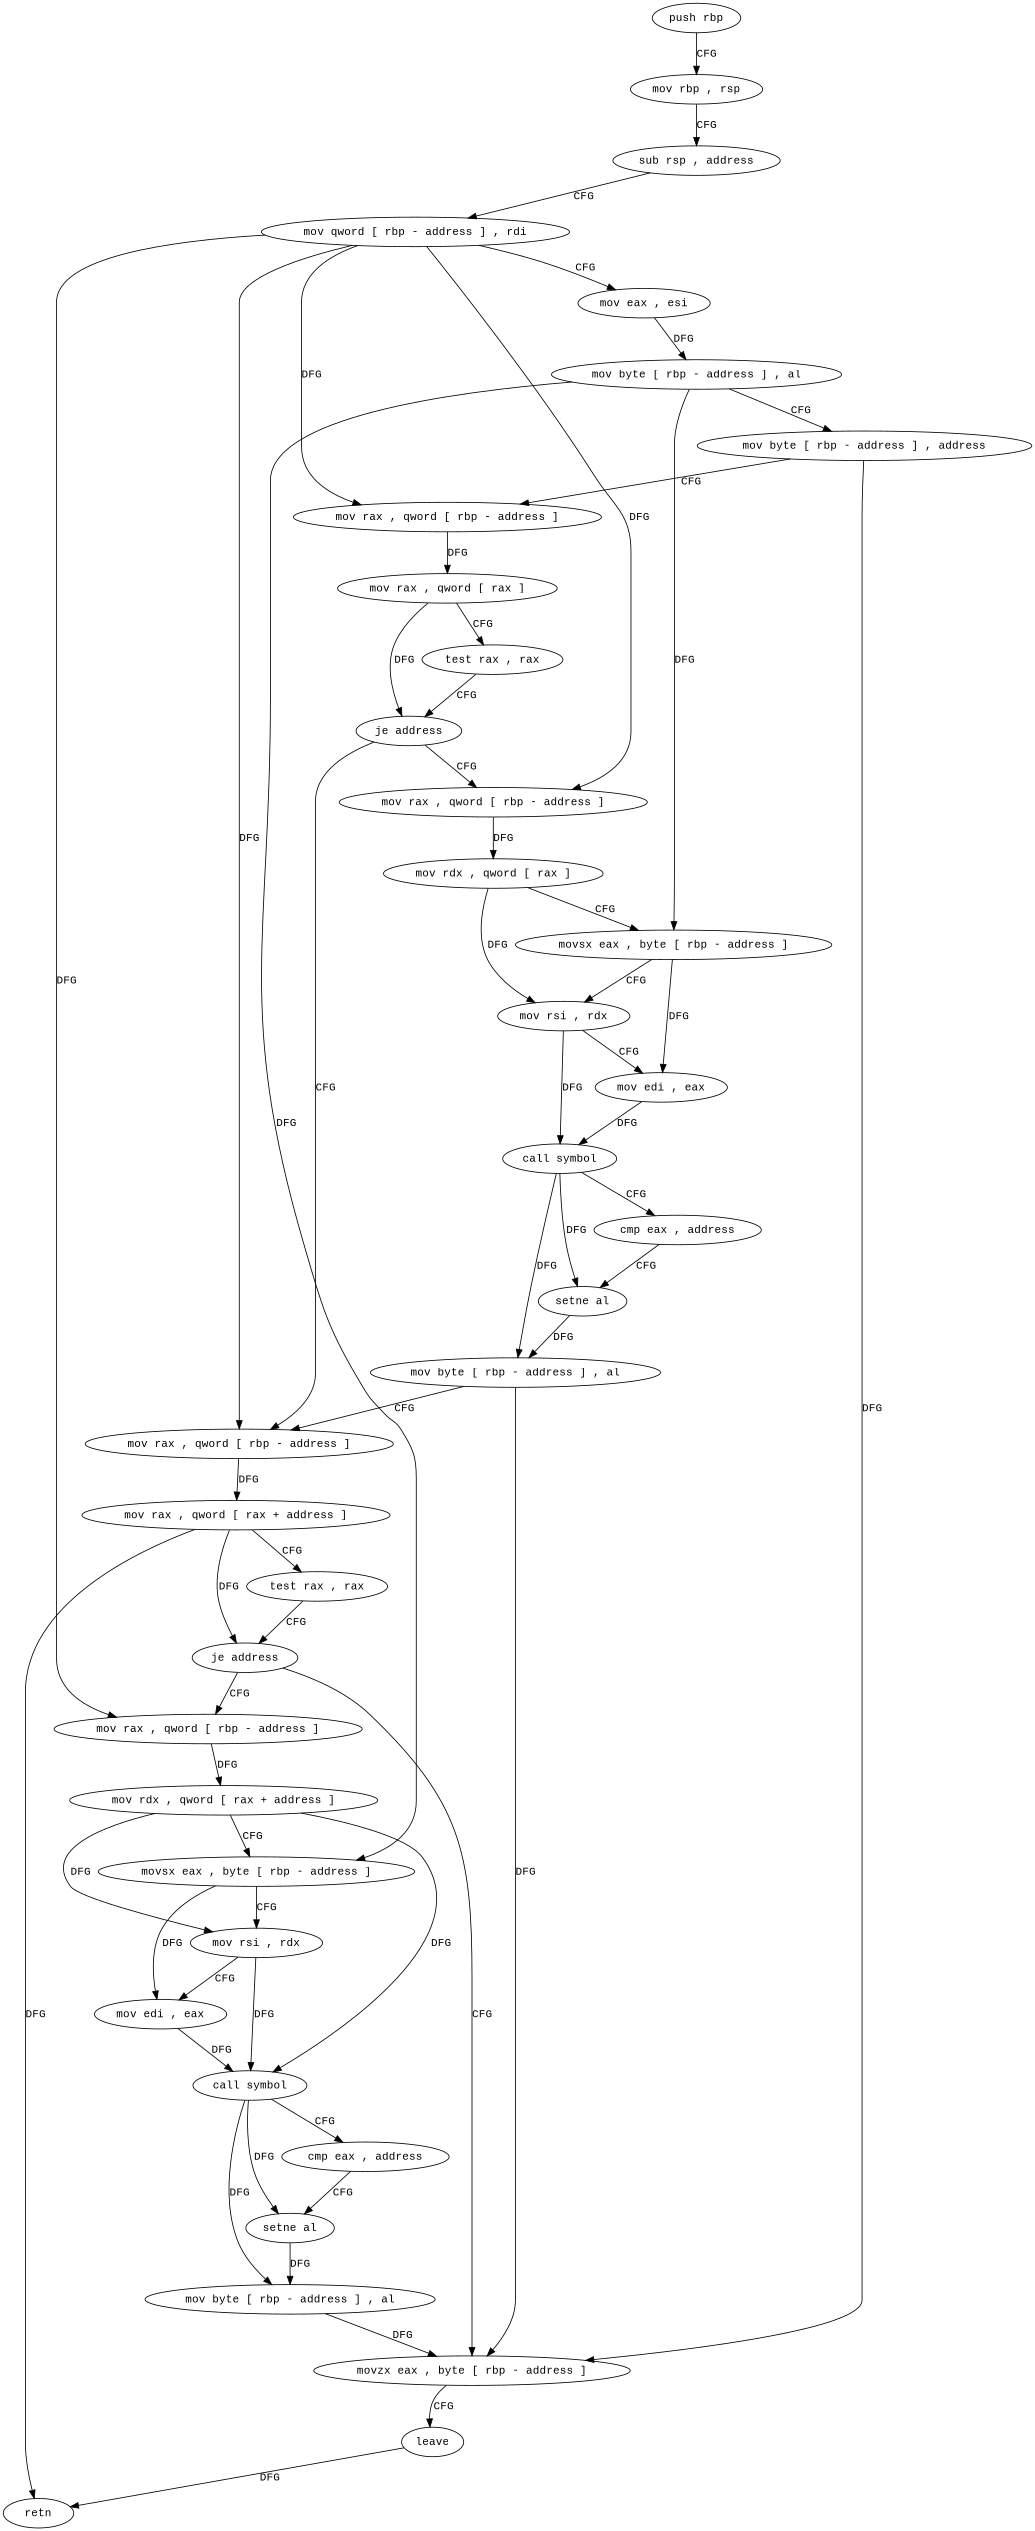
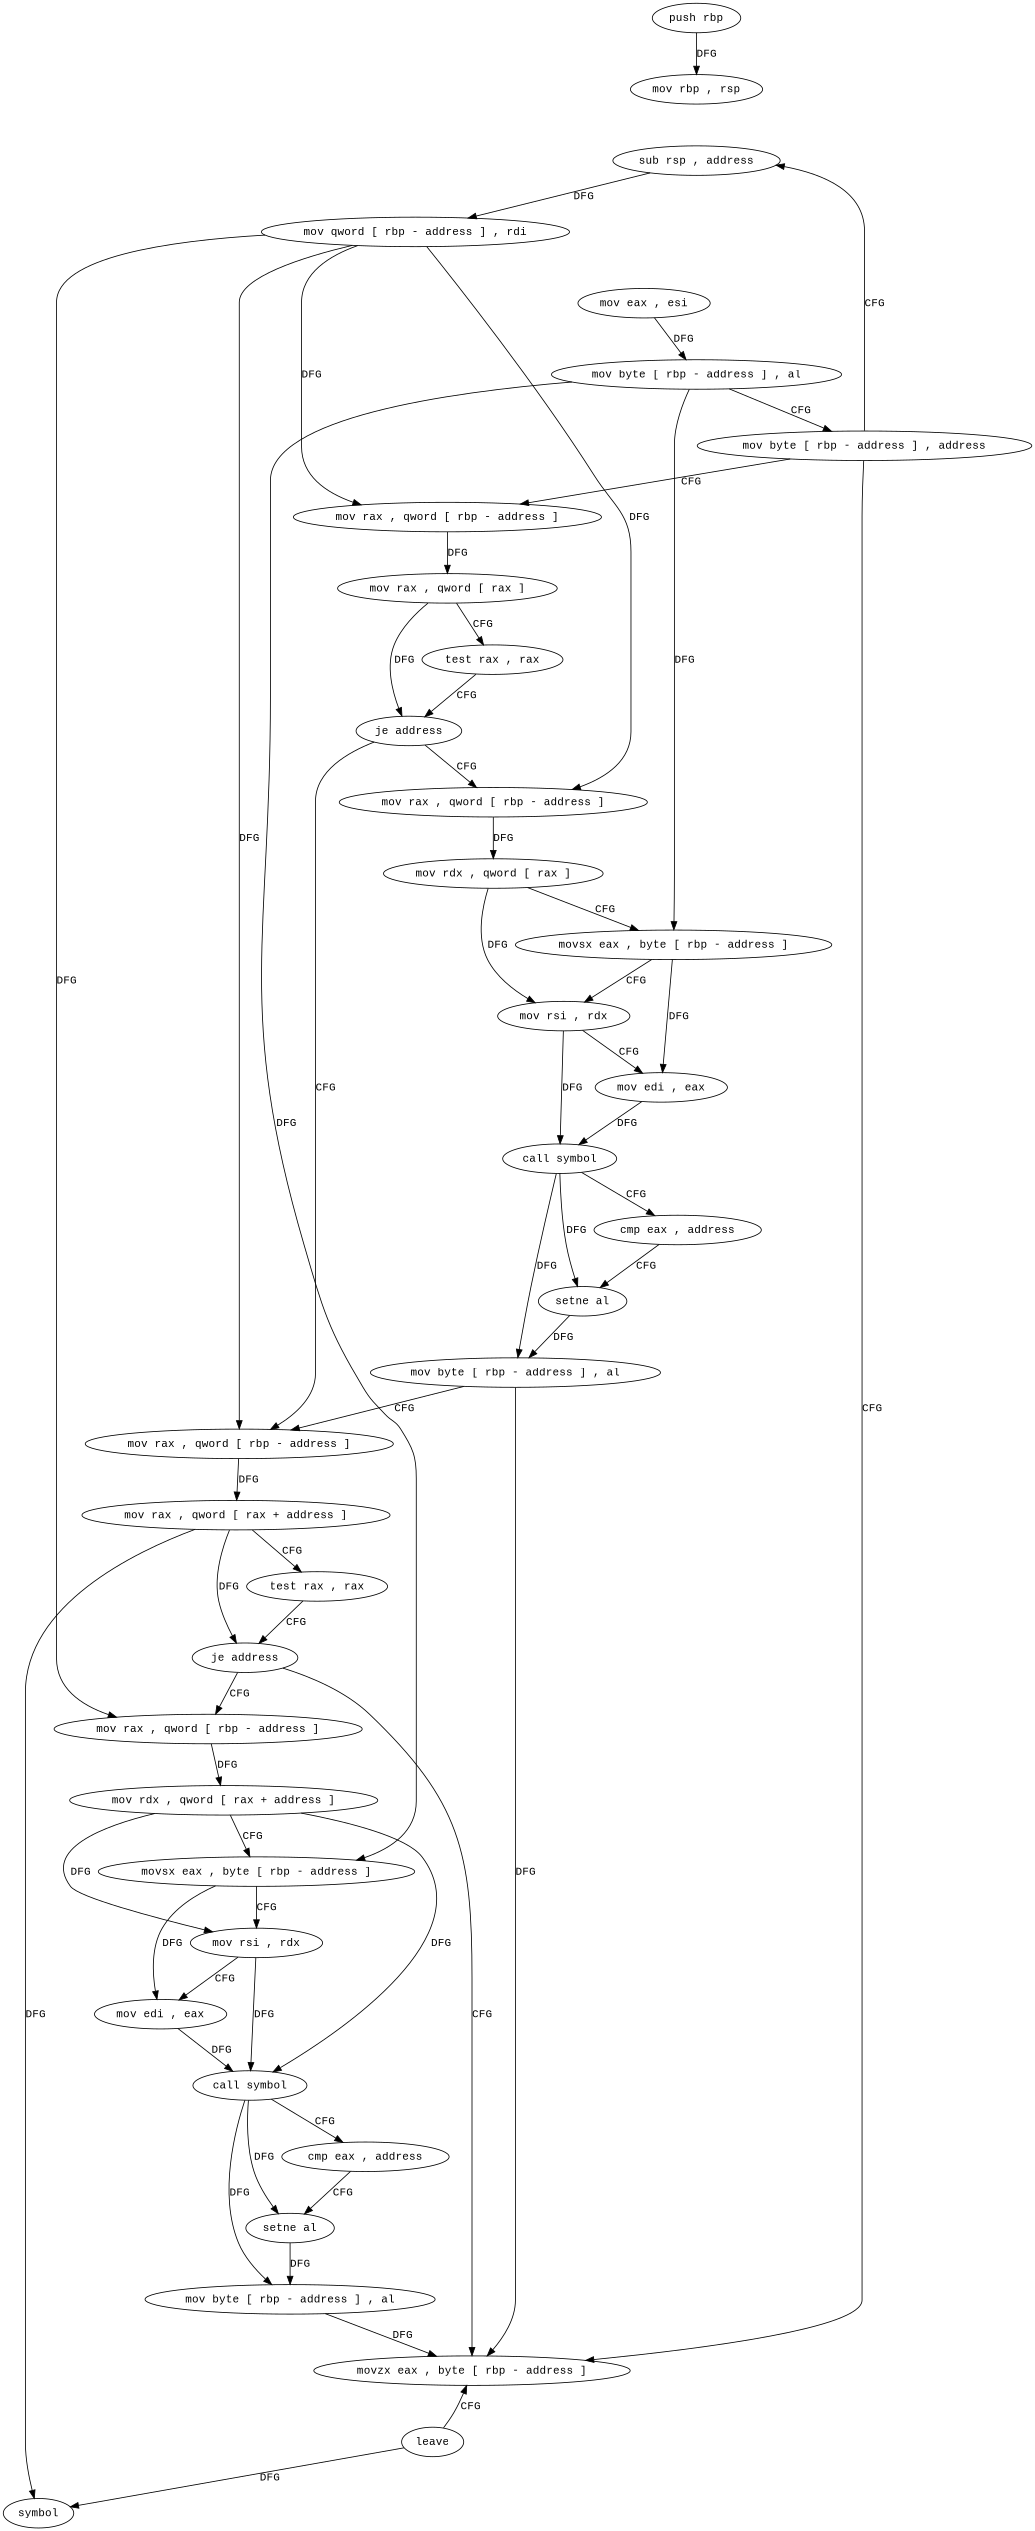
(707, 54) -> (707, 54)
(697, 121) -> (865, 275)
(584, 196) -> (584, 196)
(544, 263) -> none
(872, 1408) -> (872, 1408)
(434, 2400) -> (455, 2411)
(39, 2513) -> (39, 2513)
